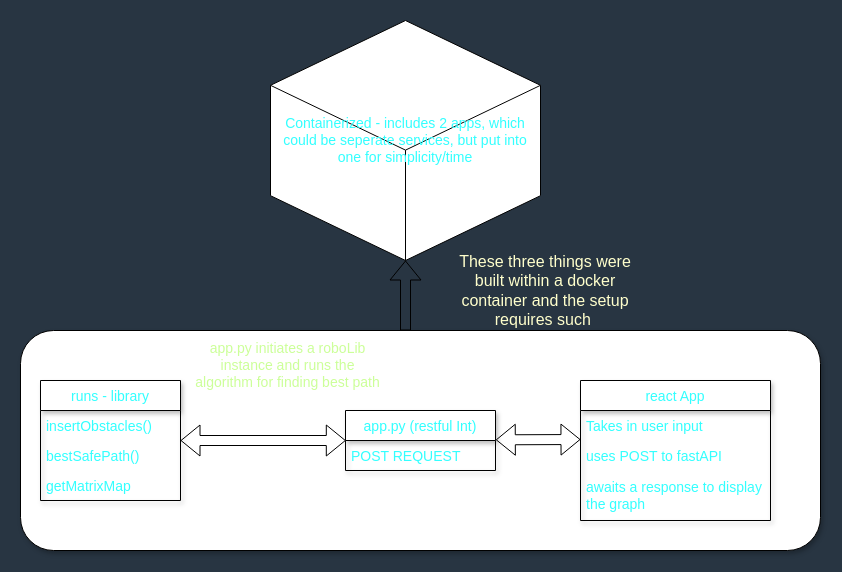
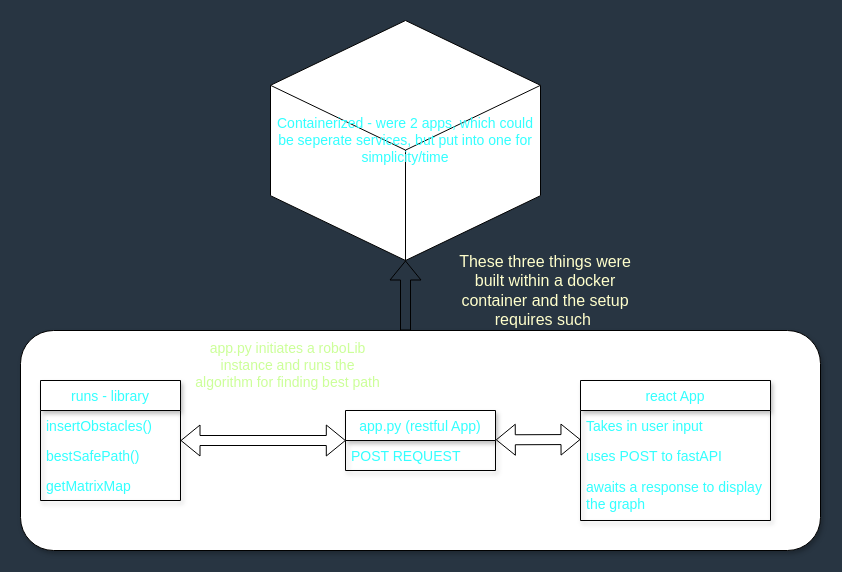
(406, 141) -> (406, 141)
(420, 426) -> (420, 426)
